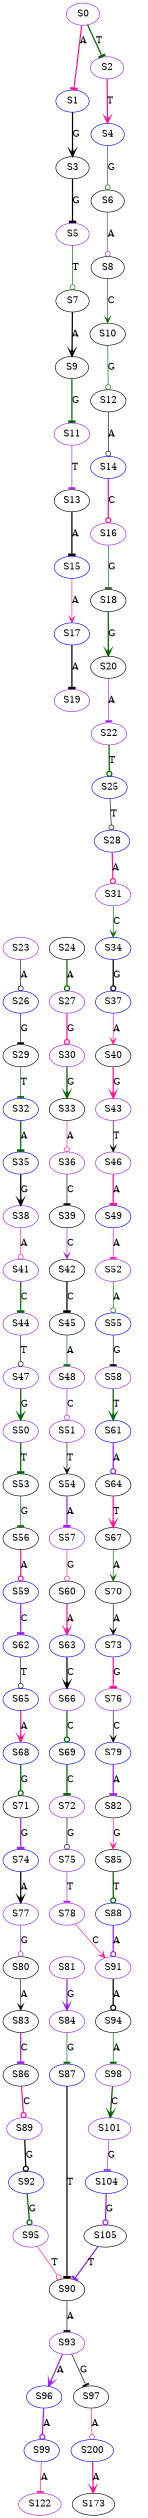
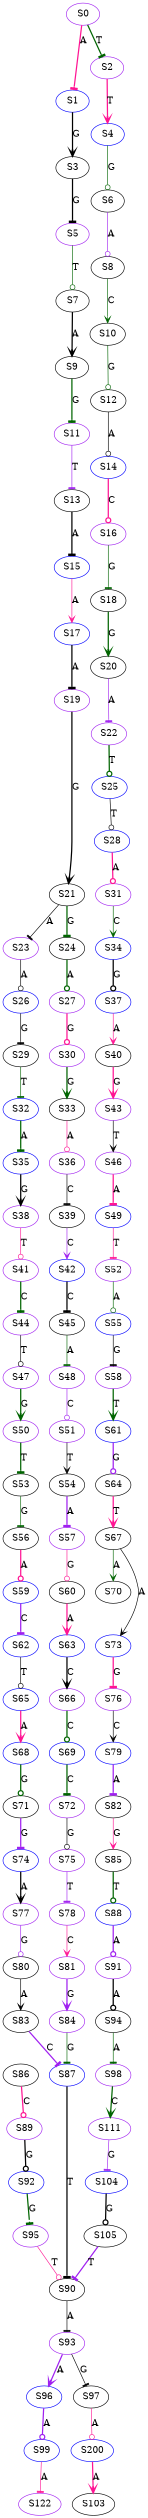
none -> (67, 895)
(24, 1244) -> (24, 1244)
(116, 1244) -> (116, 1244)
(67, 1270) -> (67, 1270)
(116, 1458) -> (116, 1458)
(113, 1616) -> (138, 1589)
(88, 1939) -> (67, 1938)
(21, 2047) -> (43, 2047)
(110, 2129) -> (110, 2129)
(28, 2207) -> (28, 2207)
(106, 2207) -> (106, 2207)
(93, 2504) -> (93, 2504)
